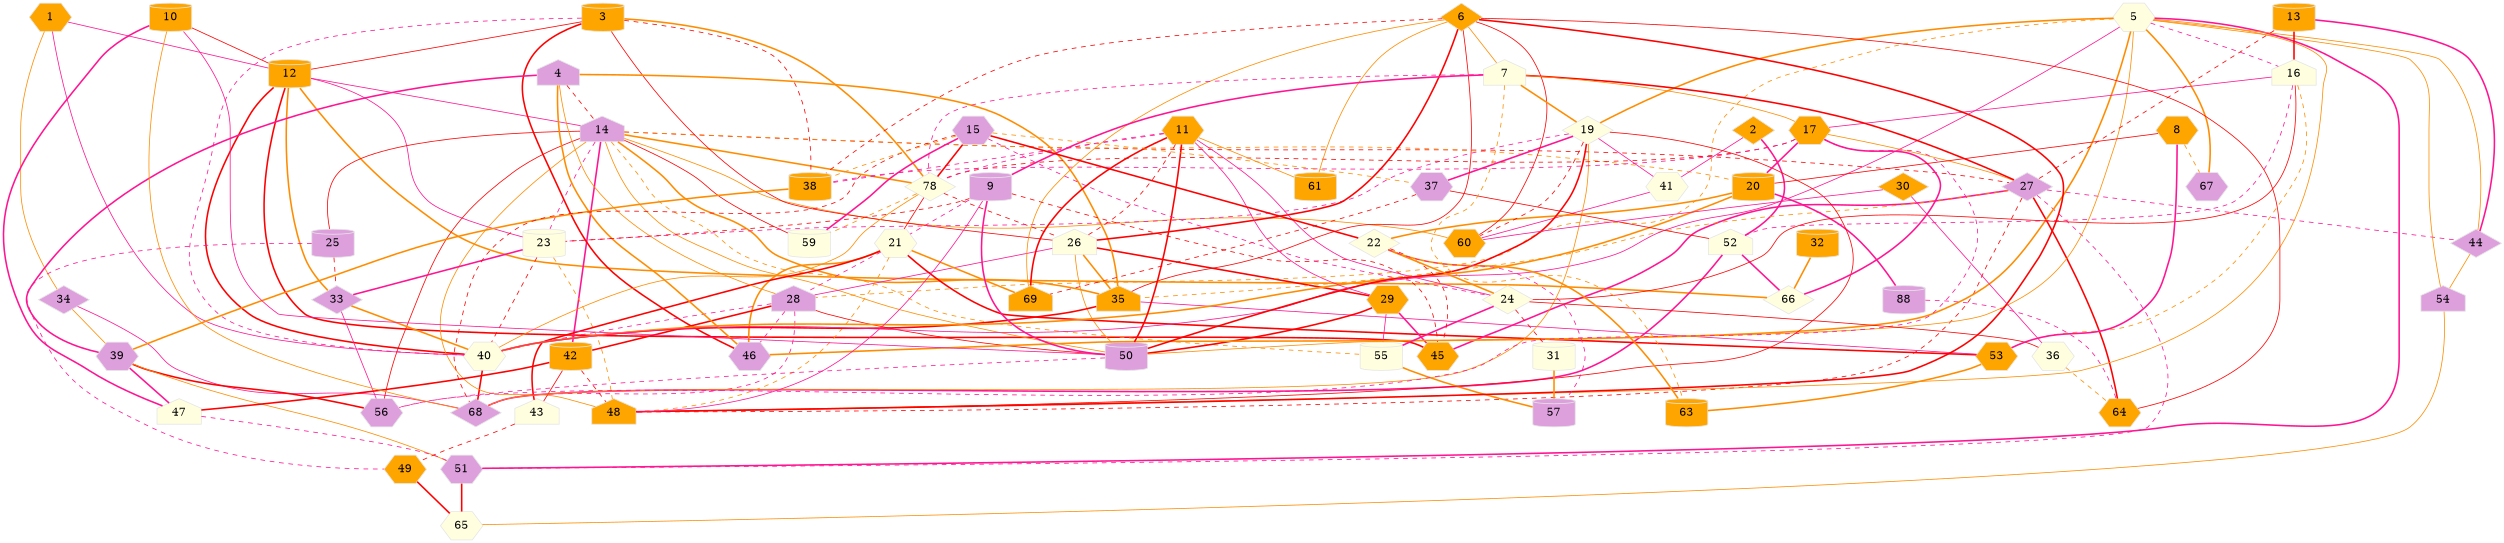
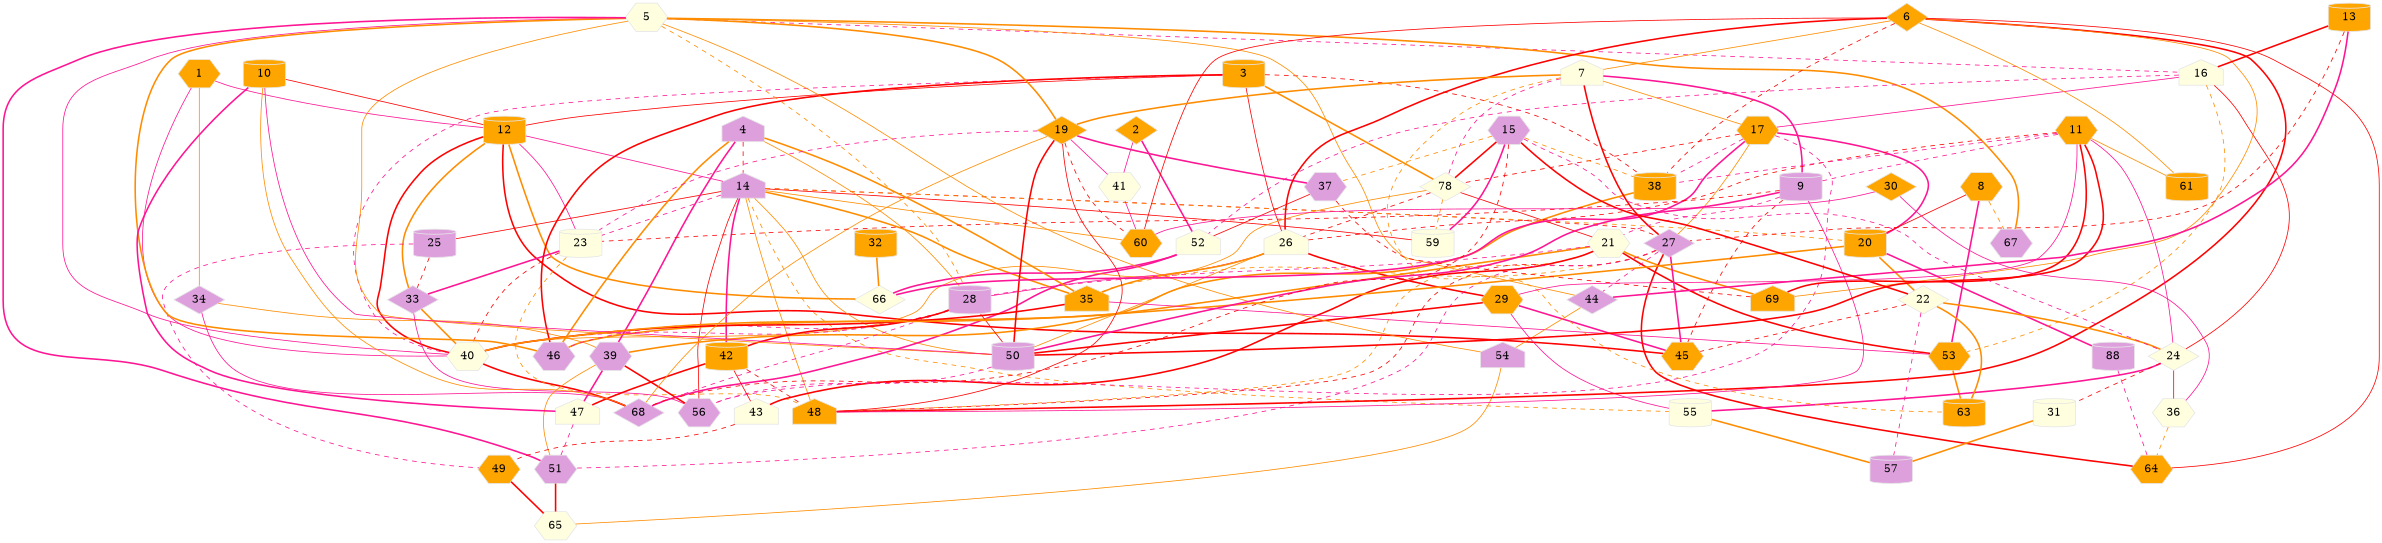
(1588, 130) -> (1062, 130)
(1052, 151) -> (1940, 156)
(768, 159) -> none
(1420, 224) -> none
(794, 300) -> (970, 300)
(1819, 385) -> none
